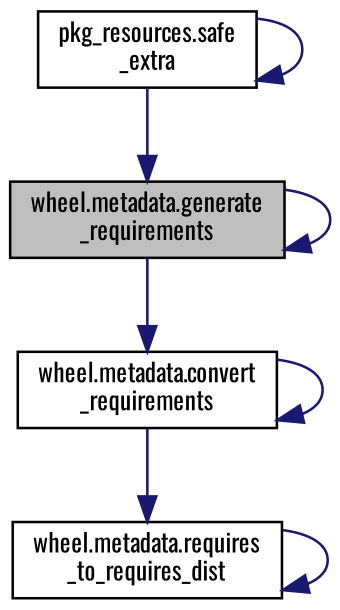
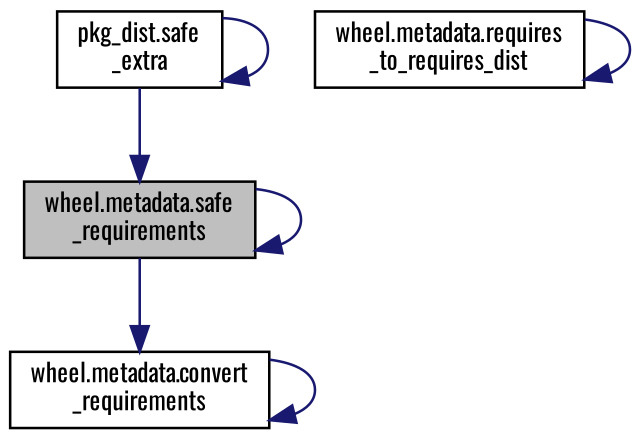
(147, 50) -> (140, 50)
(147, 220) -> (140, 220)
(147, 462) -> none
